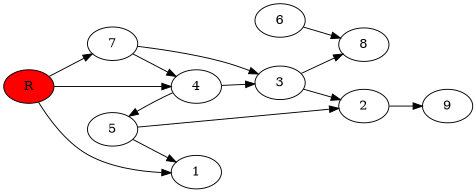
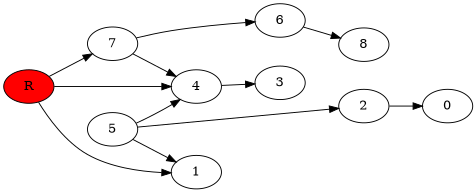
(194, 55) -> (191, 28)
(318, 66) -> none
(317, 93) -> none
(155, 102) -> (154, 114)
(448, 106) -> (448, 106)
